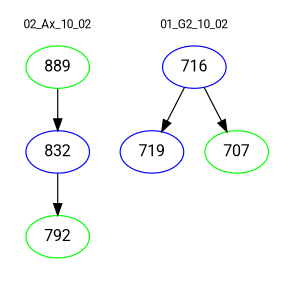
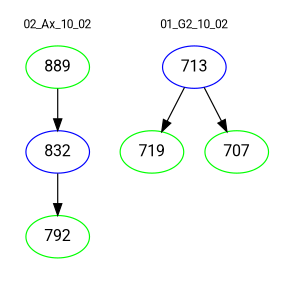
(194, 67) -> (194, 67)
(152, 152) -> (152, 152)
